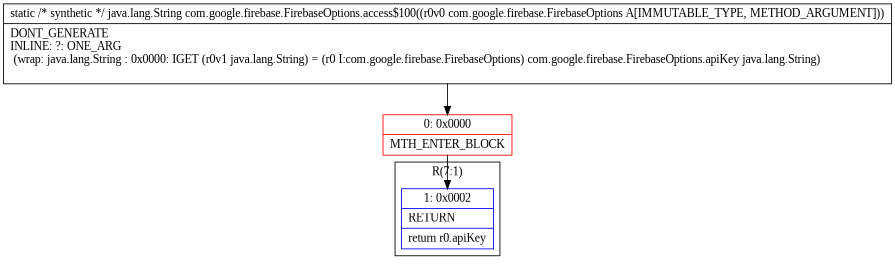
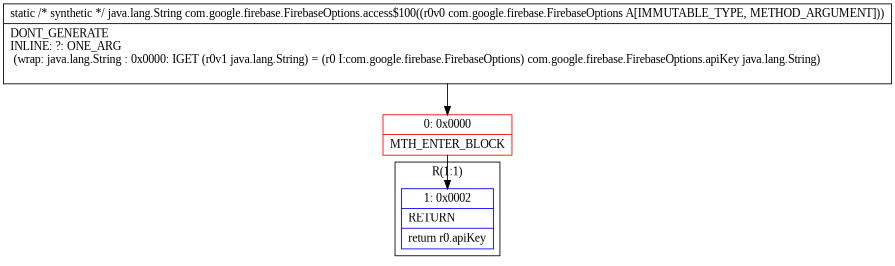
(447, 172) -> (447, 172)
